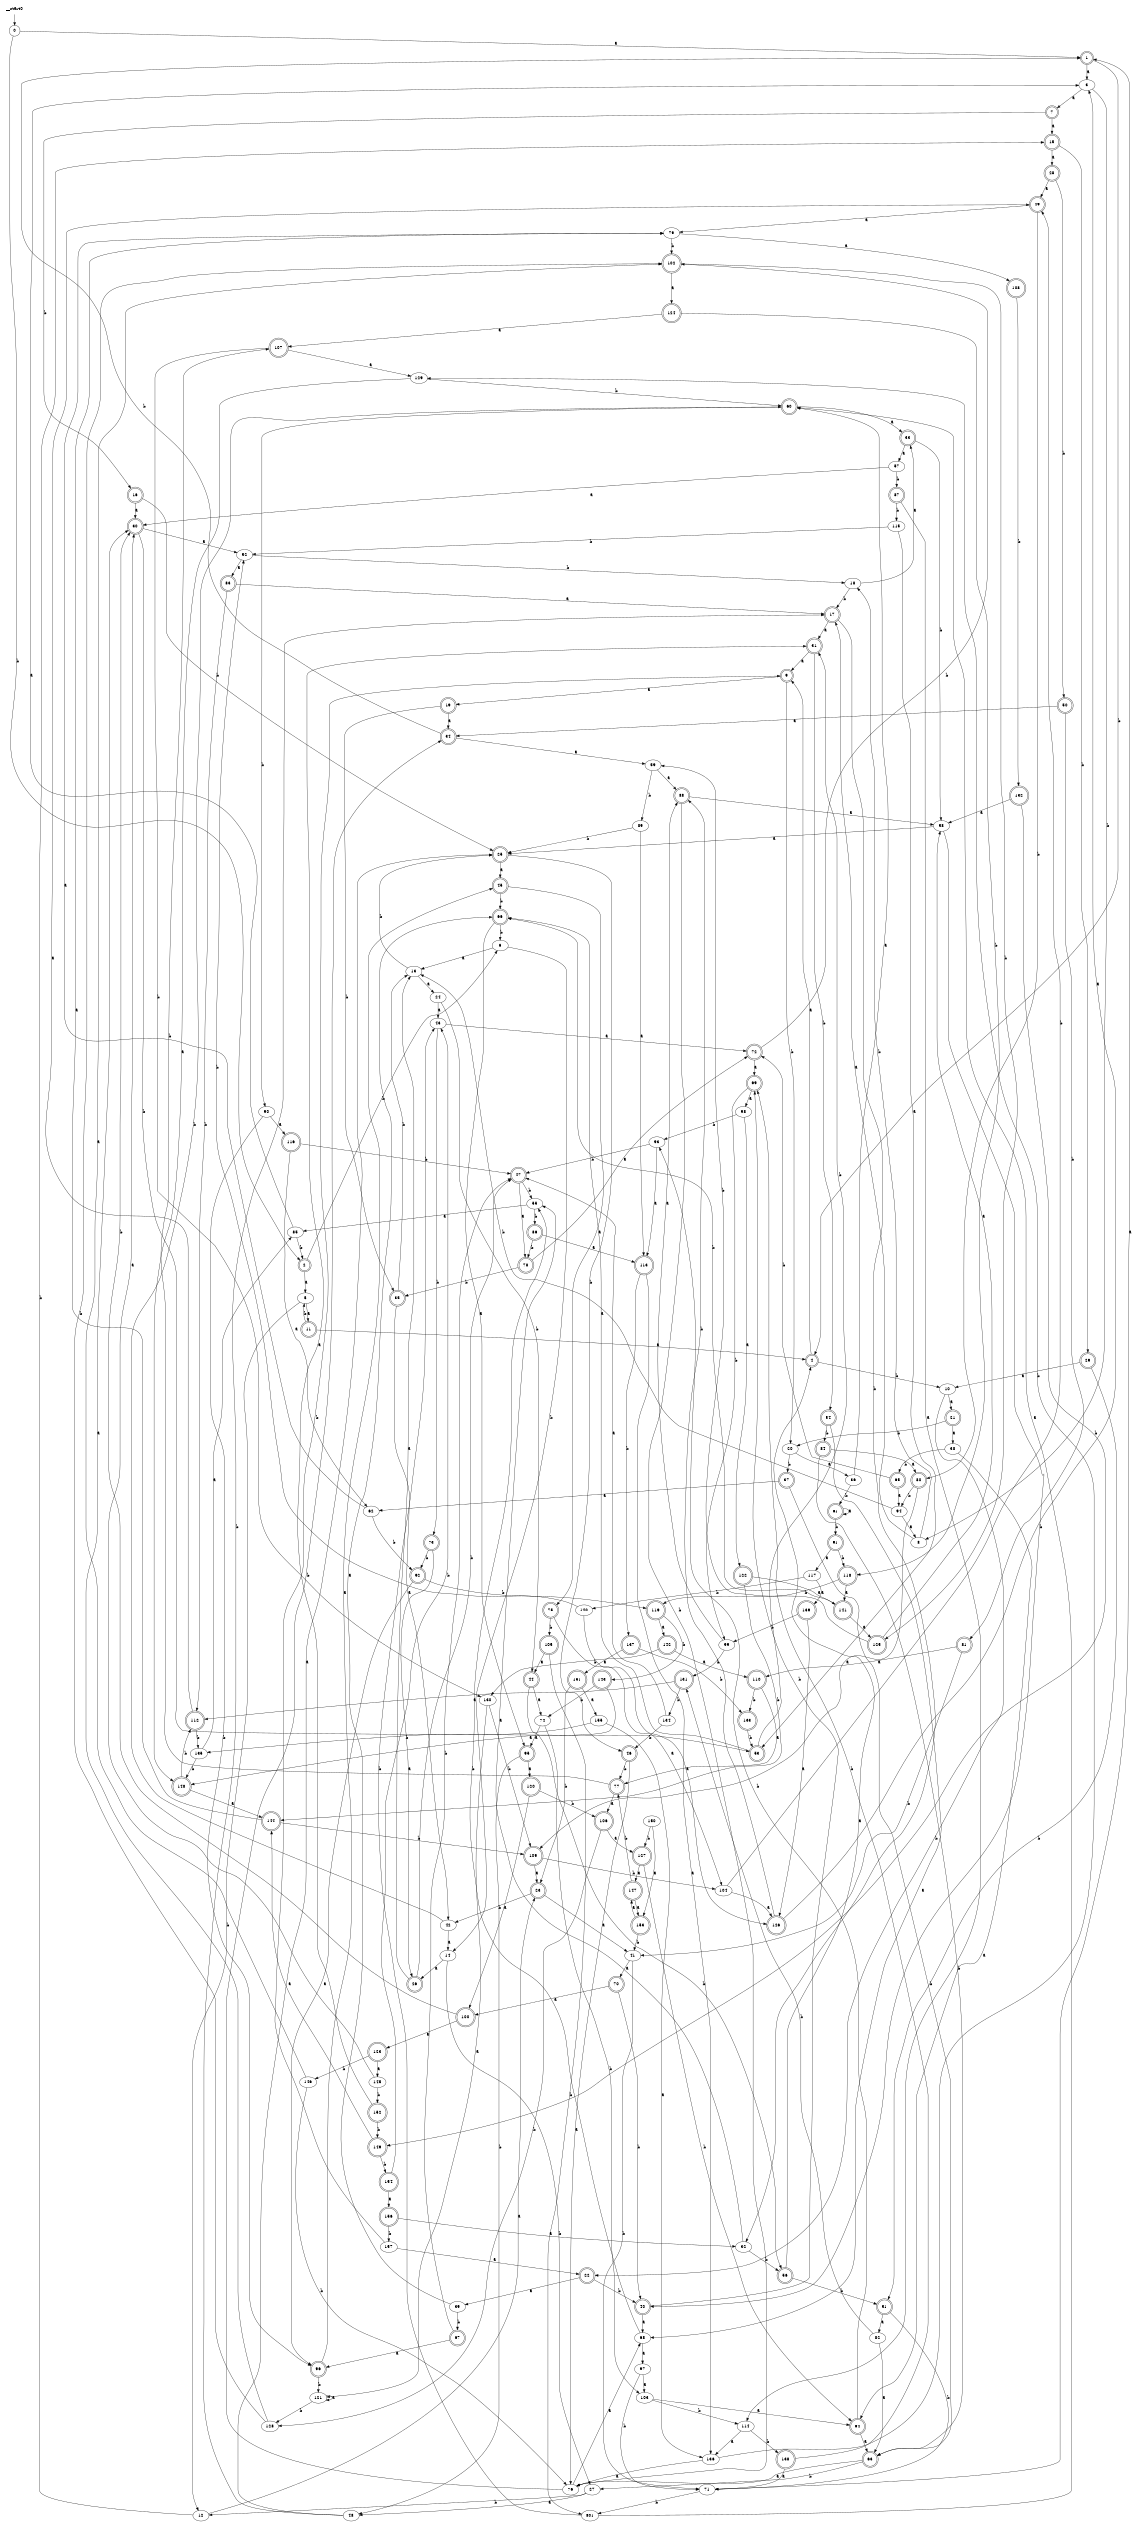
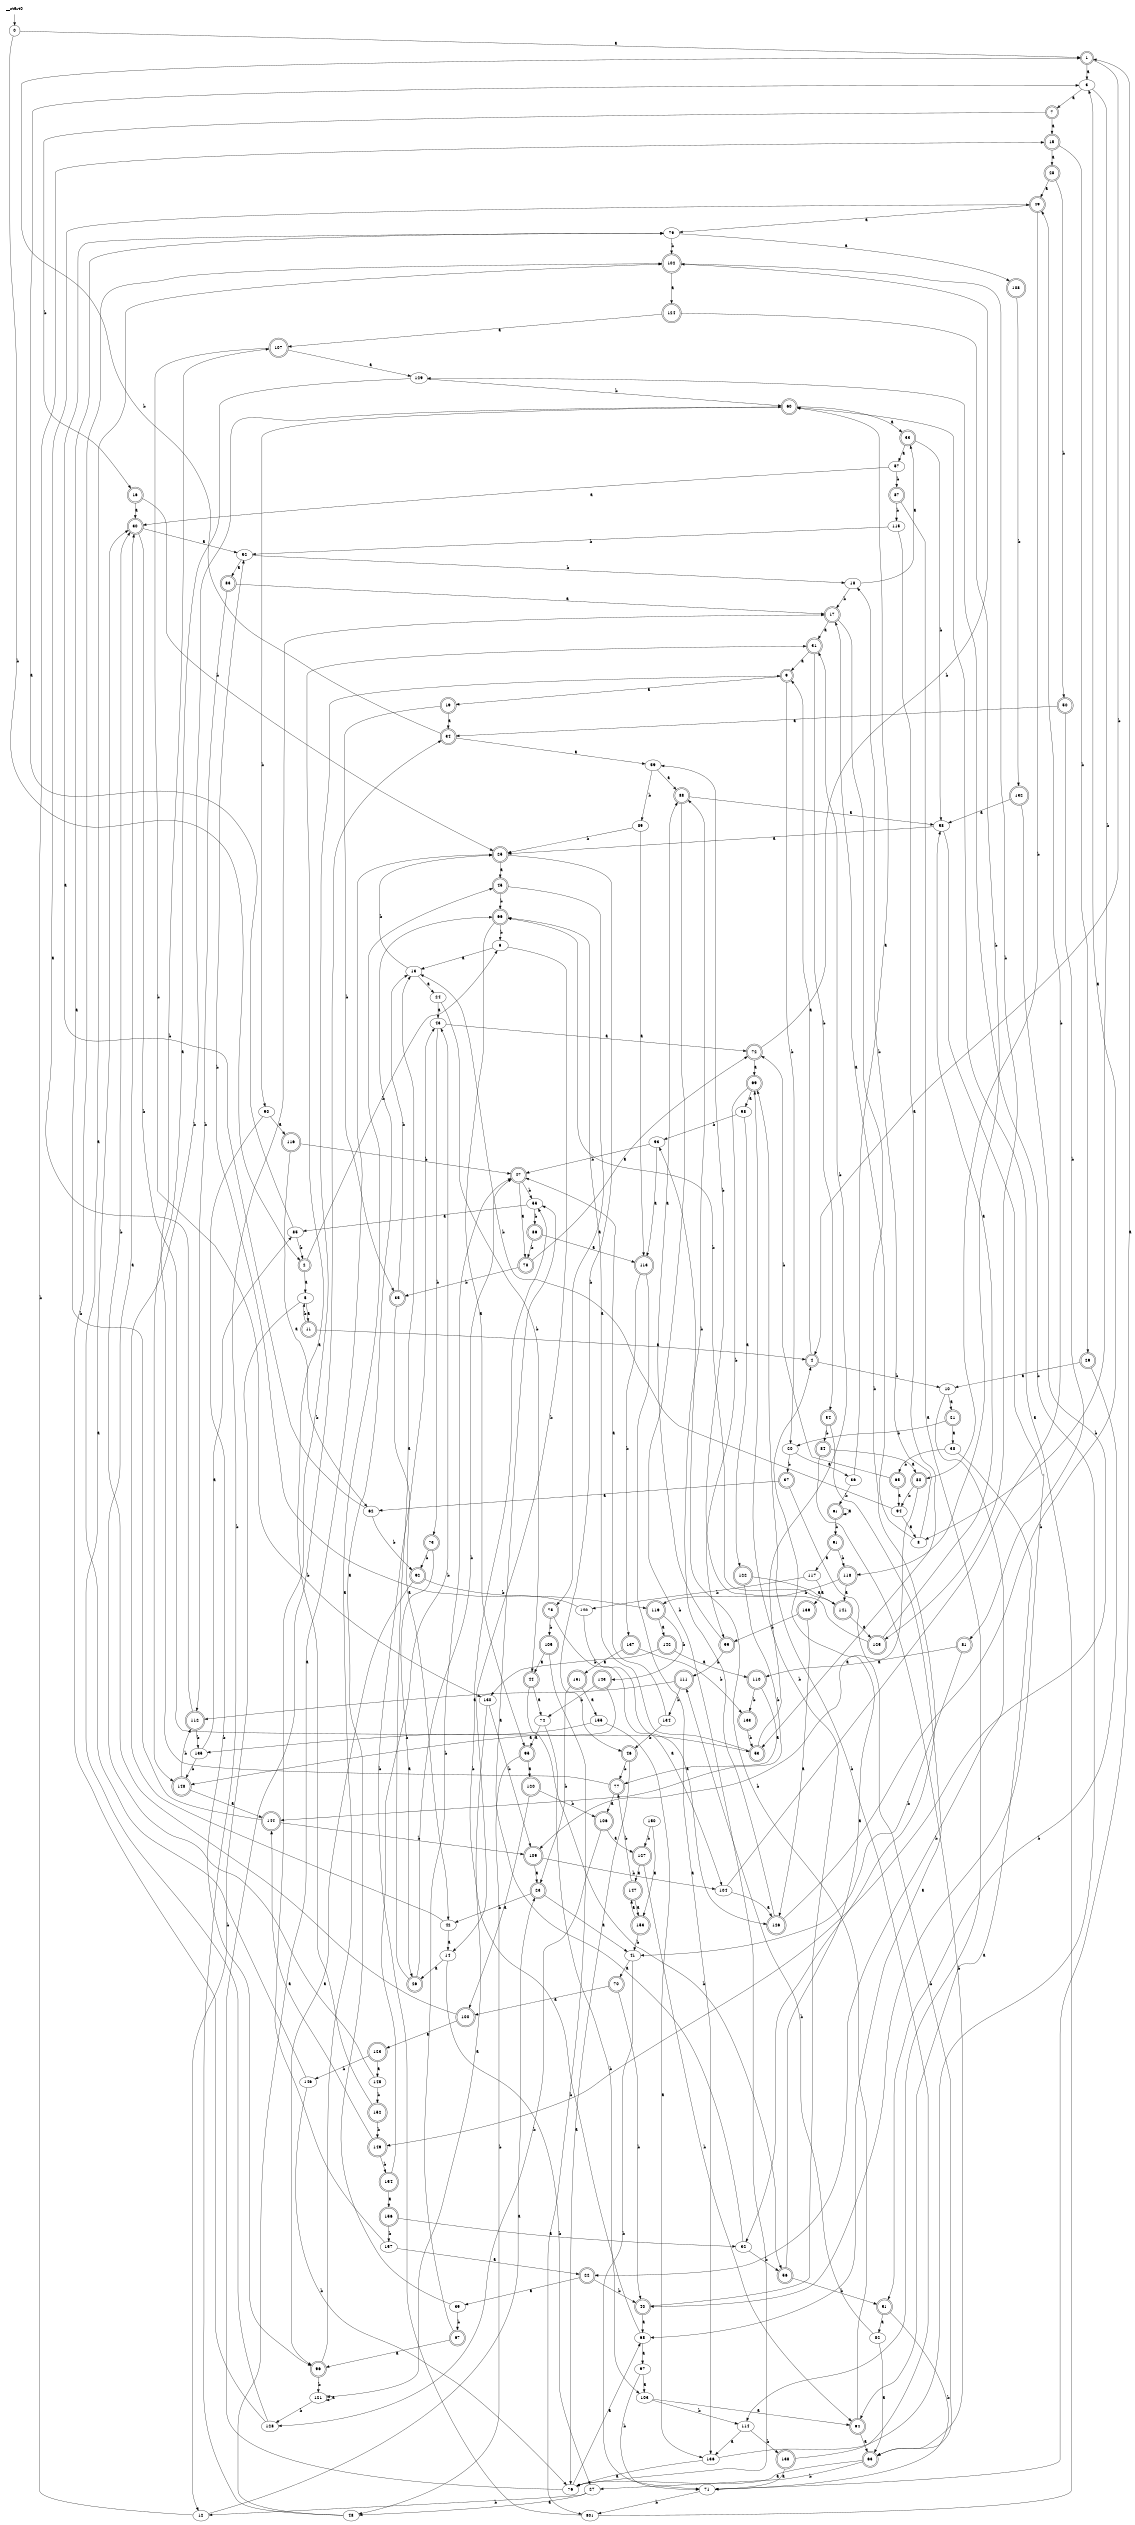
(727, 1645) -> (727, 1645)
(684, 1680) -> (684, 1680)
